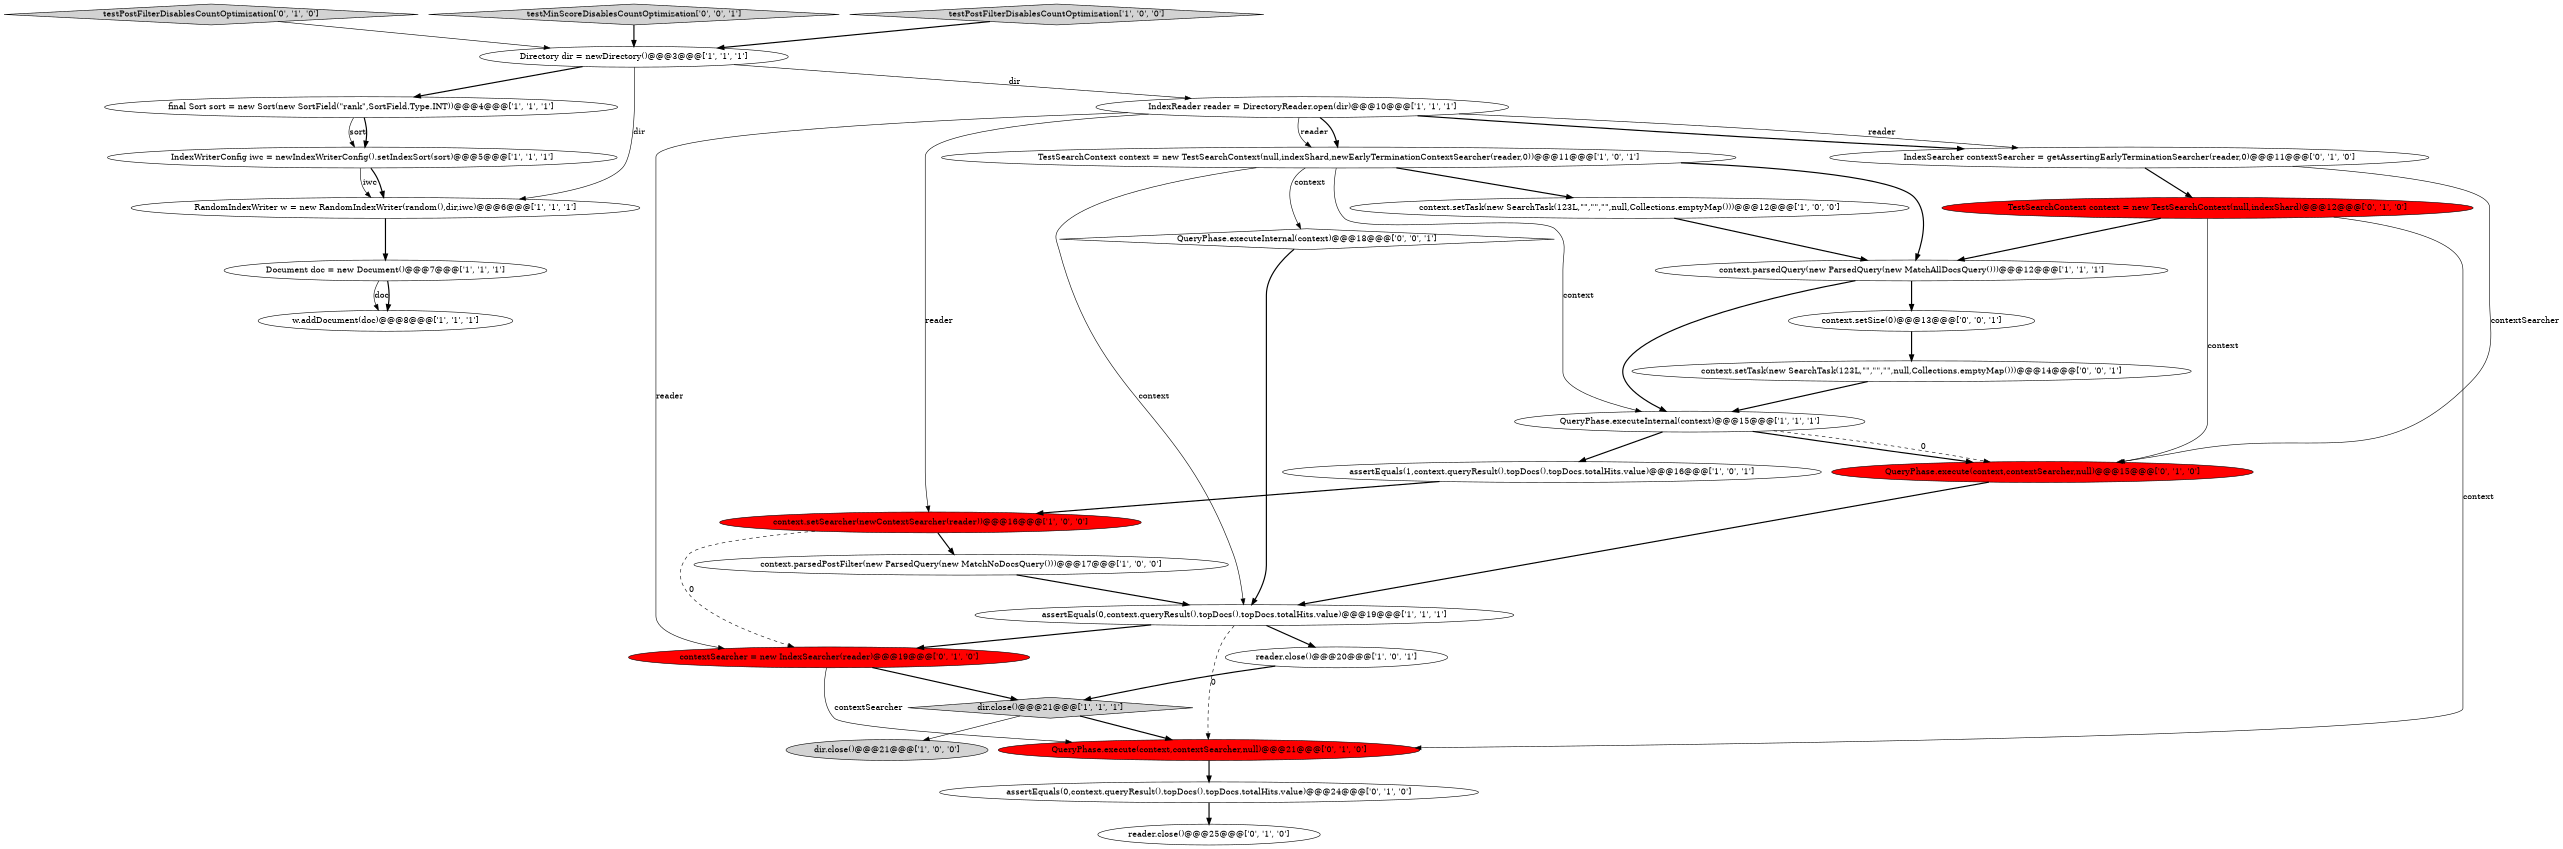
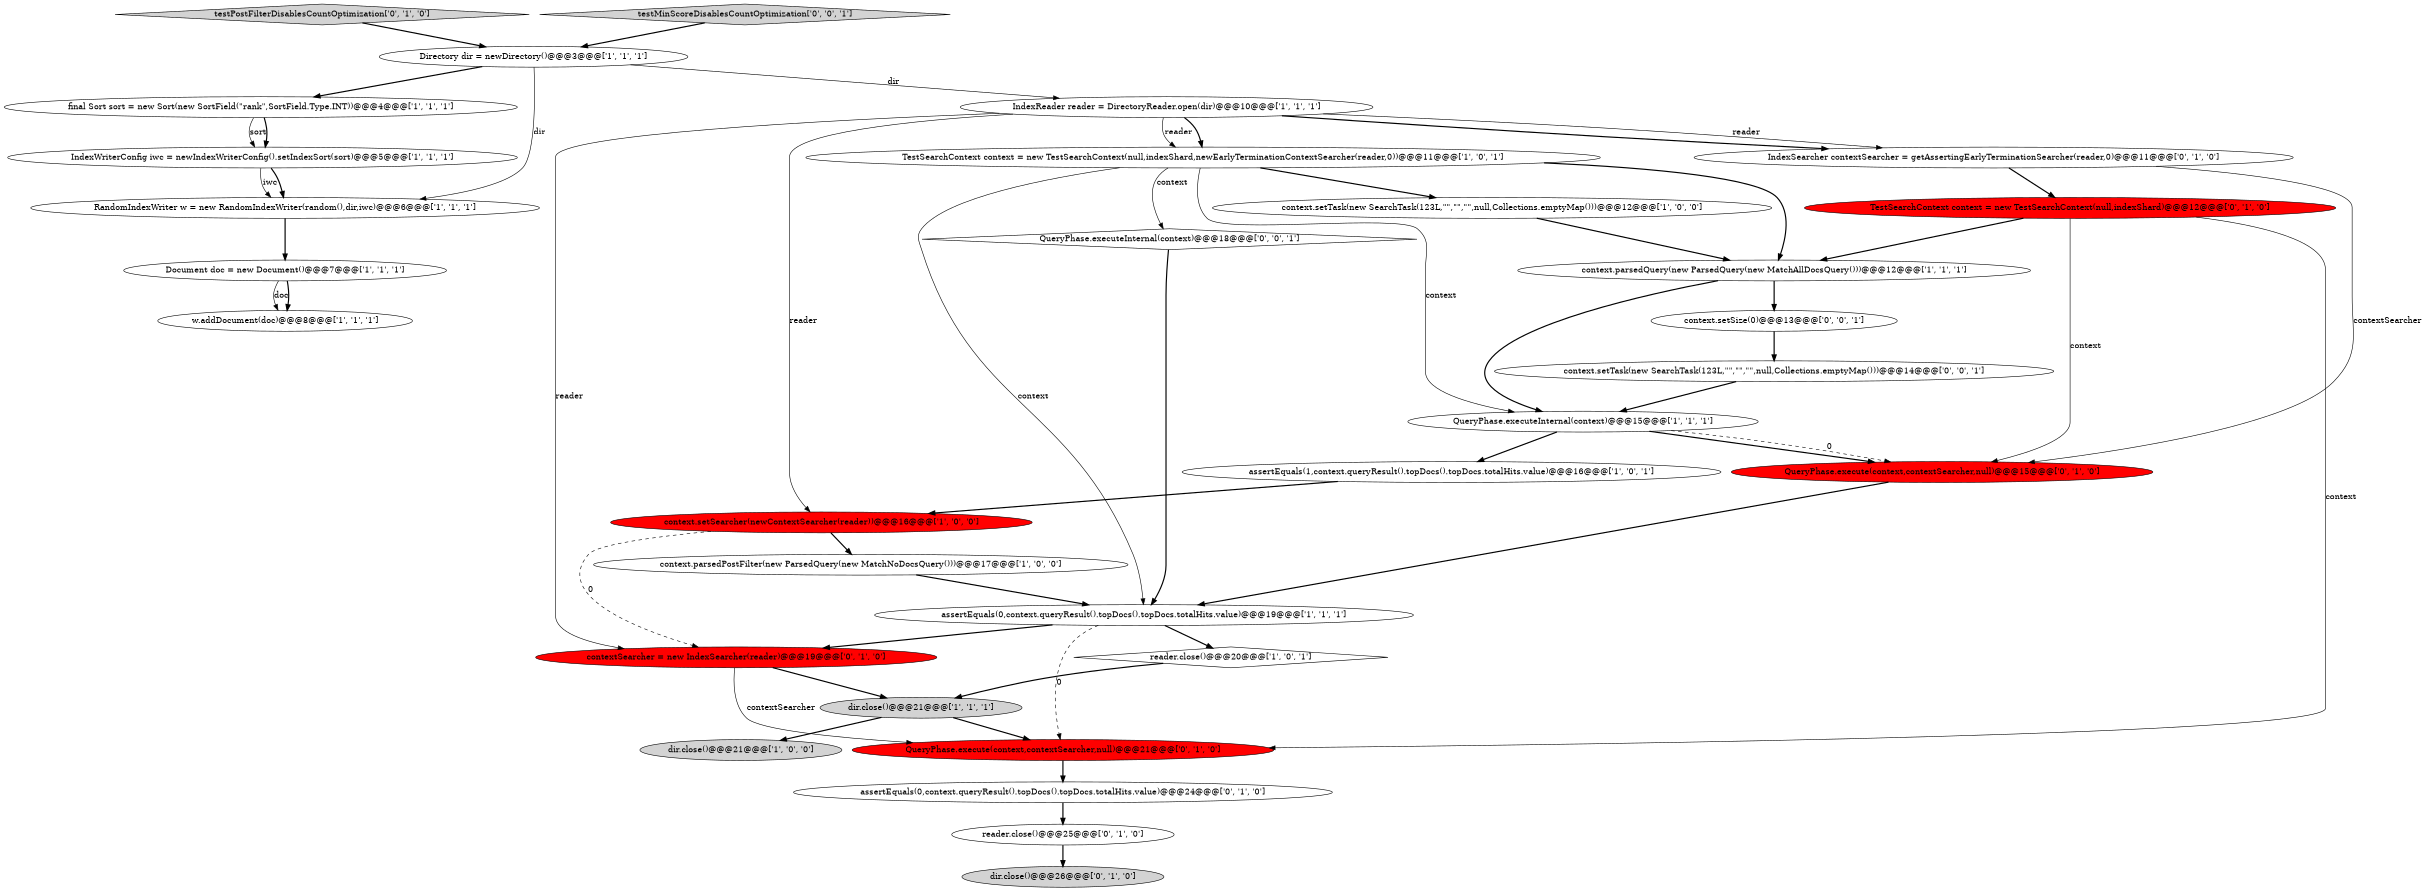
(1057, 14) -> none
(411, 34) -> (421, 34)
(1336, 657) -> (1231, 657)
(1050, 708) -> (921, 708)
(975, 727) -> (834, 728)
none -> (1063, 877)
